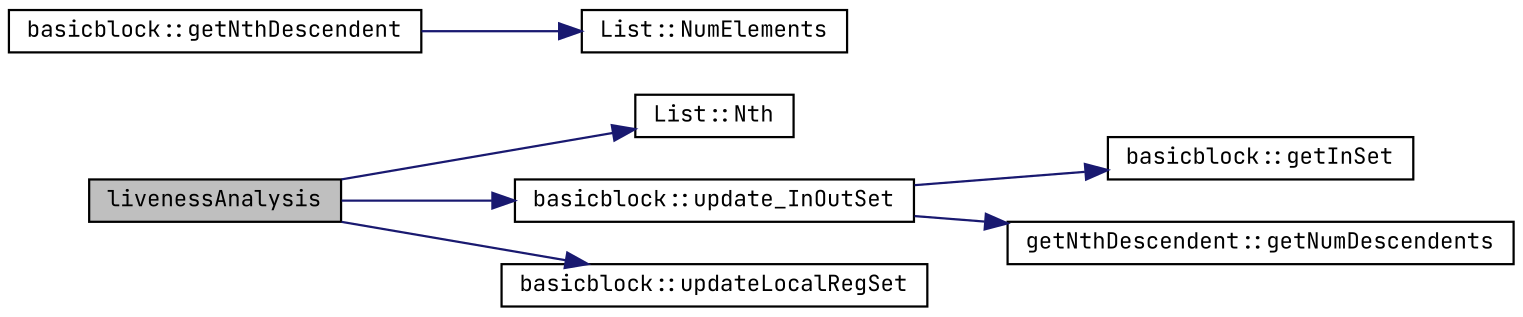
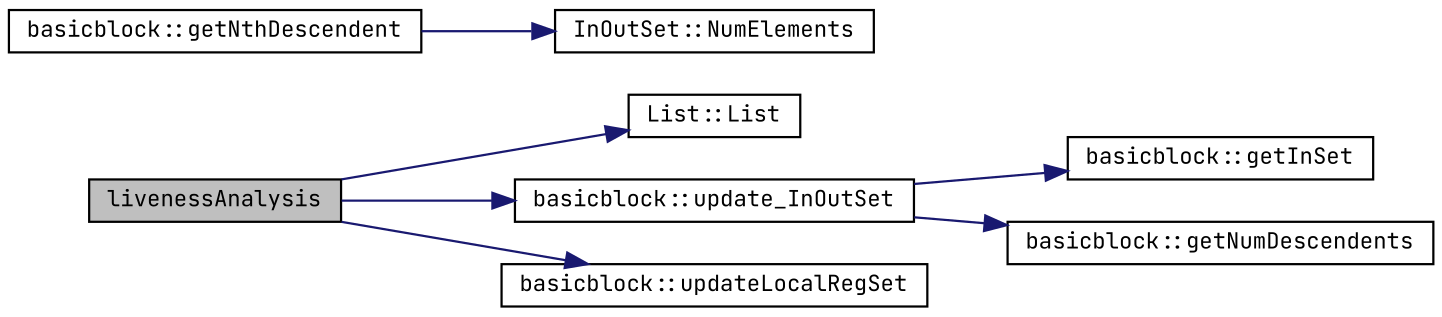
(714, 31) -> (714, 31)
(714, 116) -> (714, 116)
(1261, 243) -> (1220, 243)
